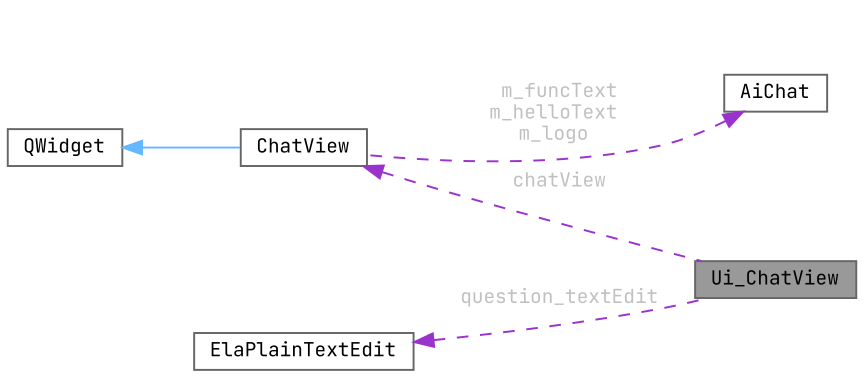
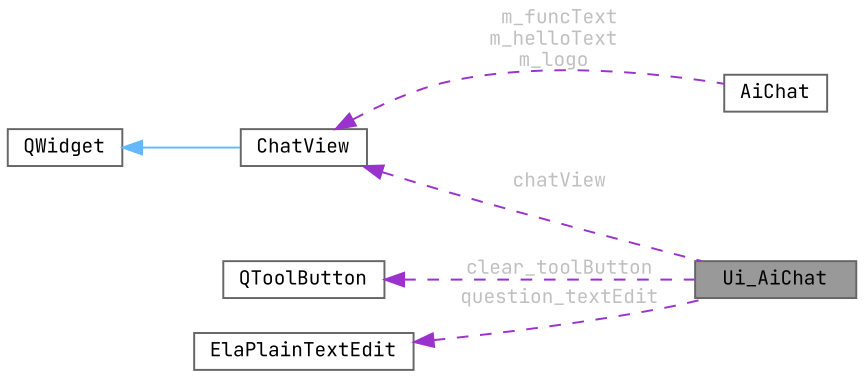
(549, 160) -> (535, 71)
none -> (304, 280)
(776, 280) -> (776, 280)
